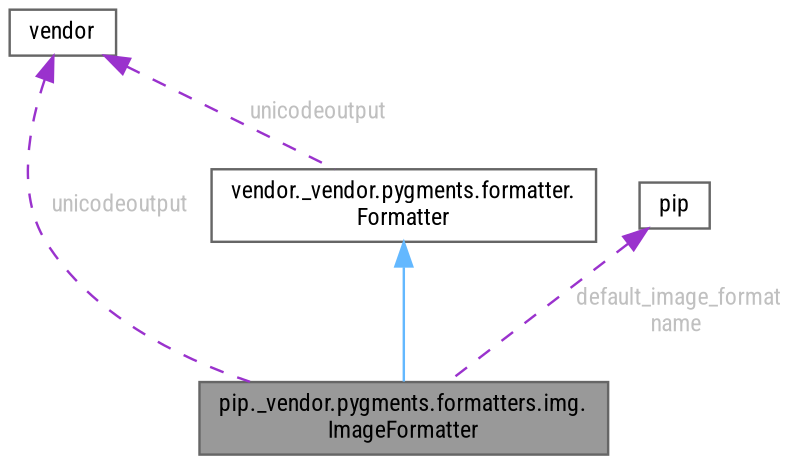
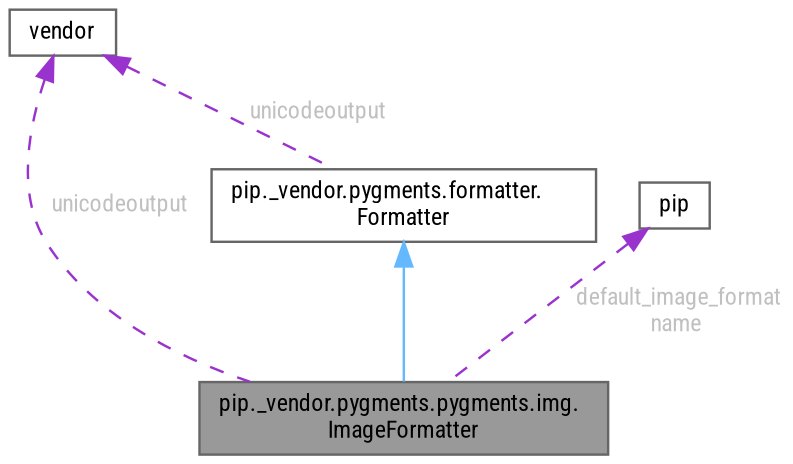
(404, 206) -> (404, 206)
(404, 418) -> (404, 418)
